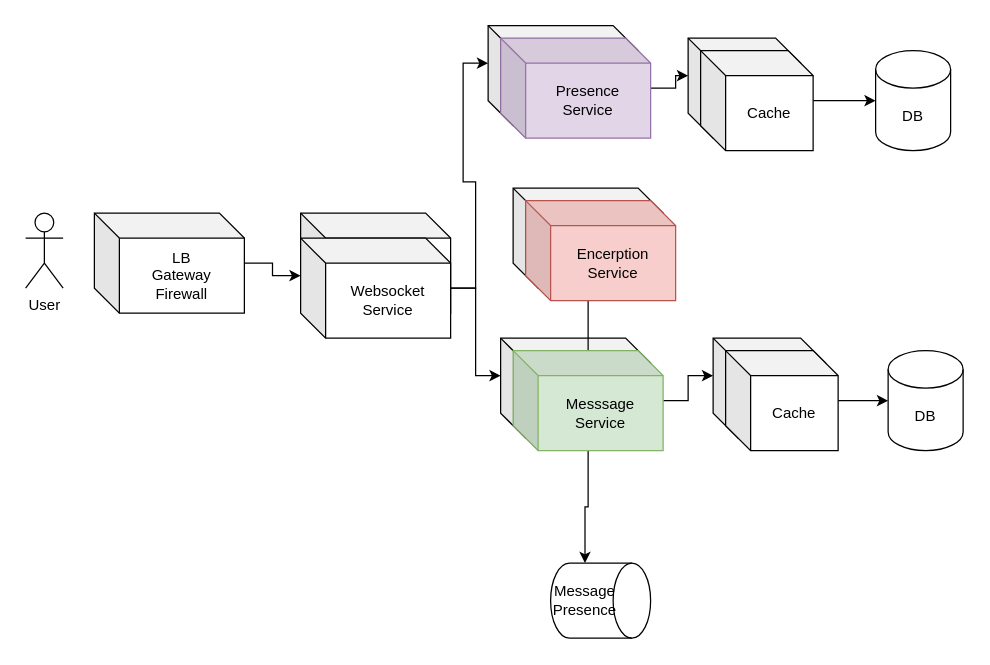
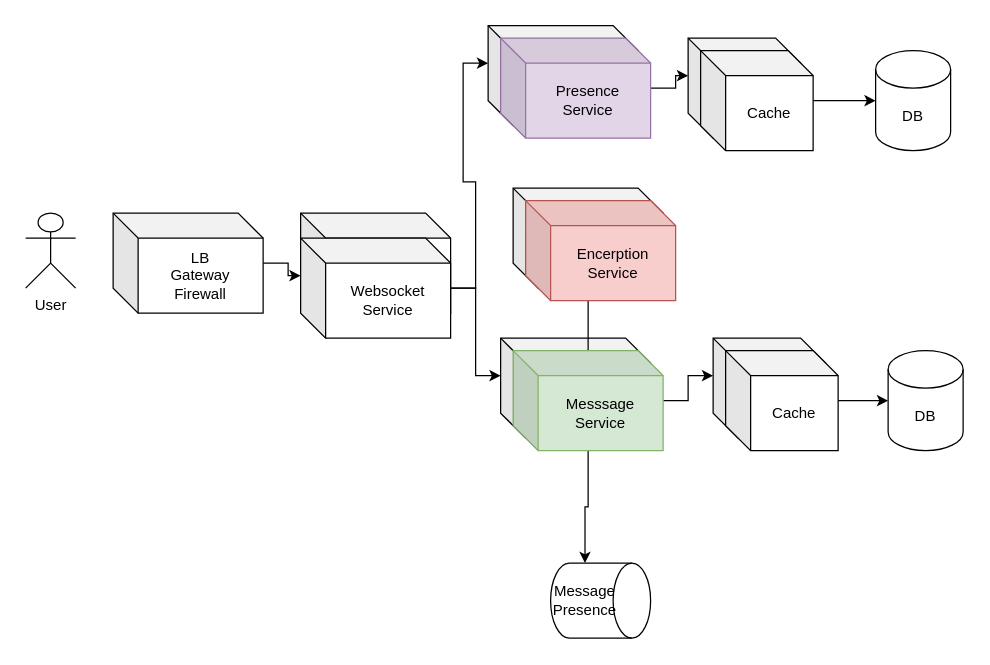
(44, 251) -> (51, 251)
(169, 263) -> (188, 263)
